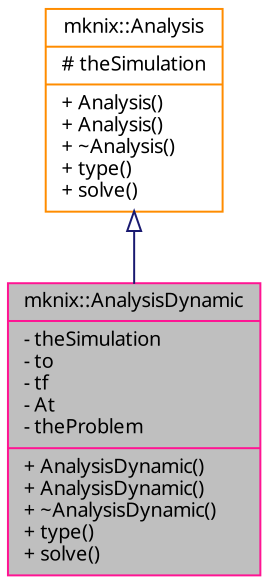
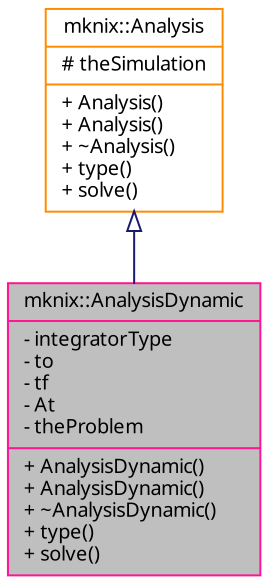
(93, 340) -> (99, 340)
